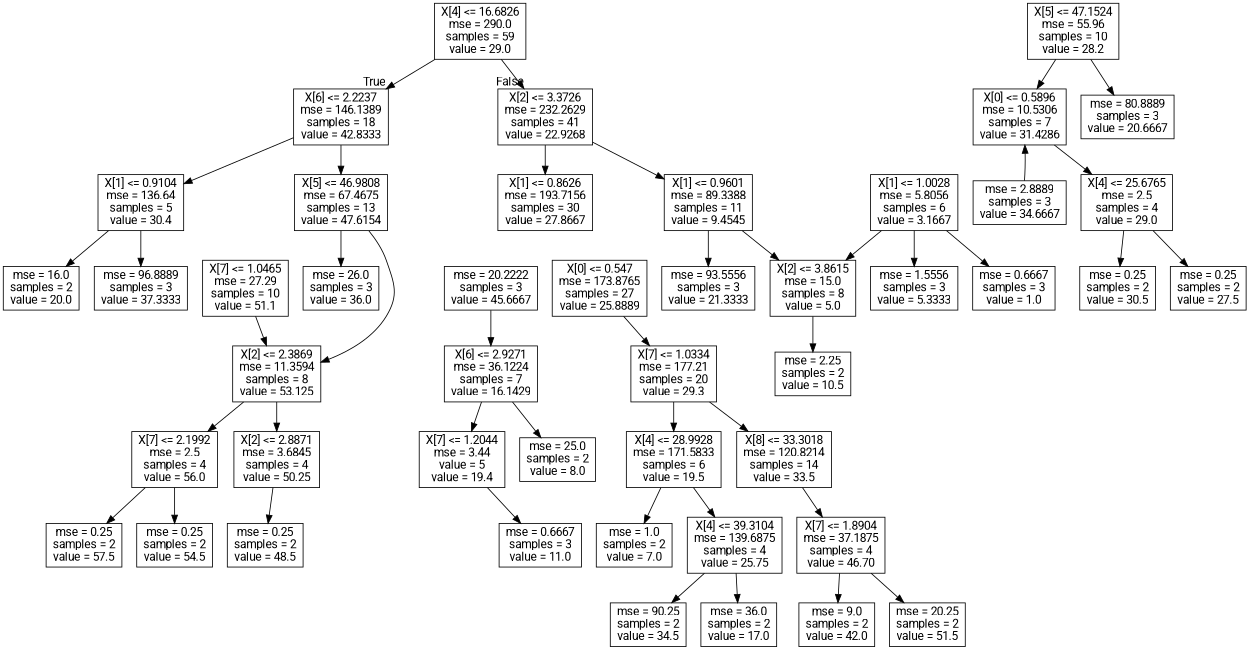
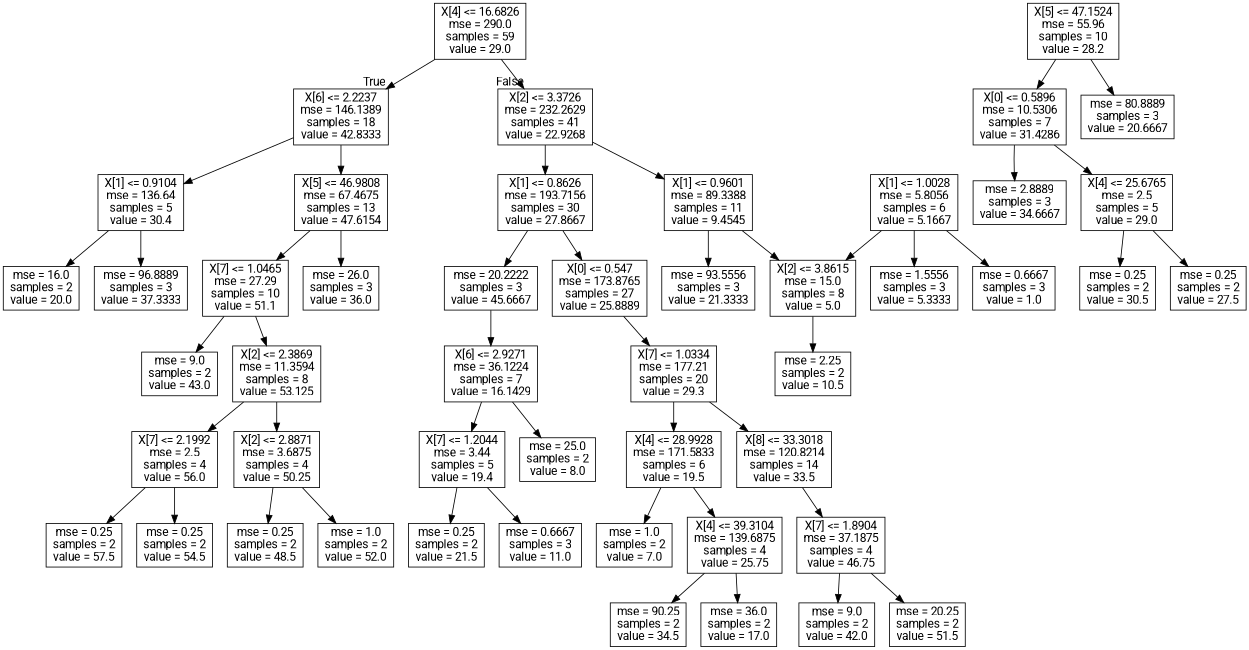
(1025, 167) -> (1014, 159)
(914, 203) -> (914, 203)
(1127, 203) -> (1127, 203)
none -> (570, 242)
none -> (518, 245)
(391, 307) -> (296, 243)
none -> (180, 374)
(277, 460) -> (277, 460)
(462, 460) -> (462, 460)
none -> (356, 545)
none -> (446, 545)
(841, 545) -> (841, 545)
